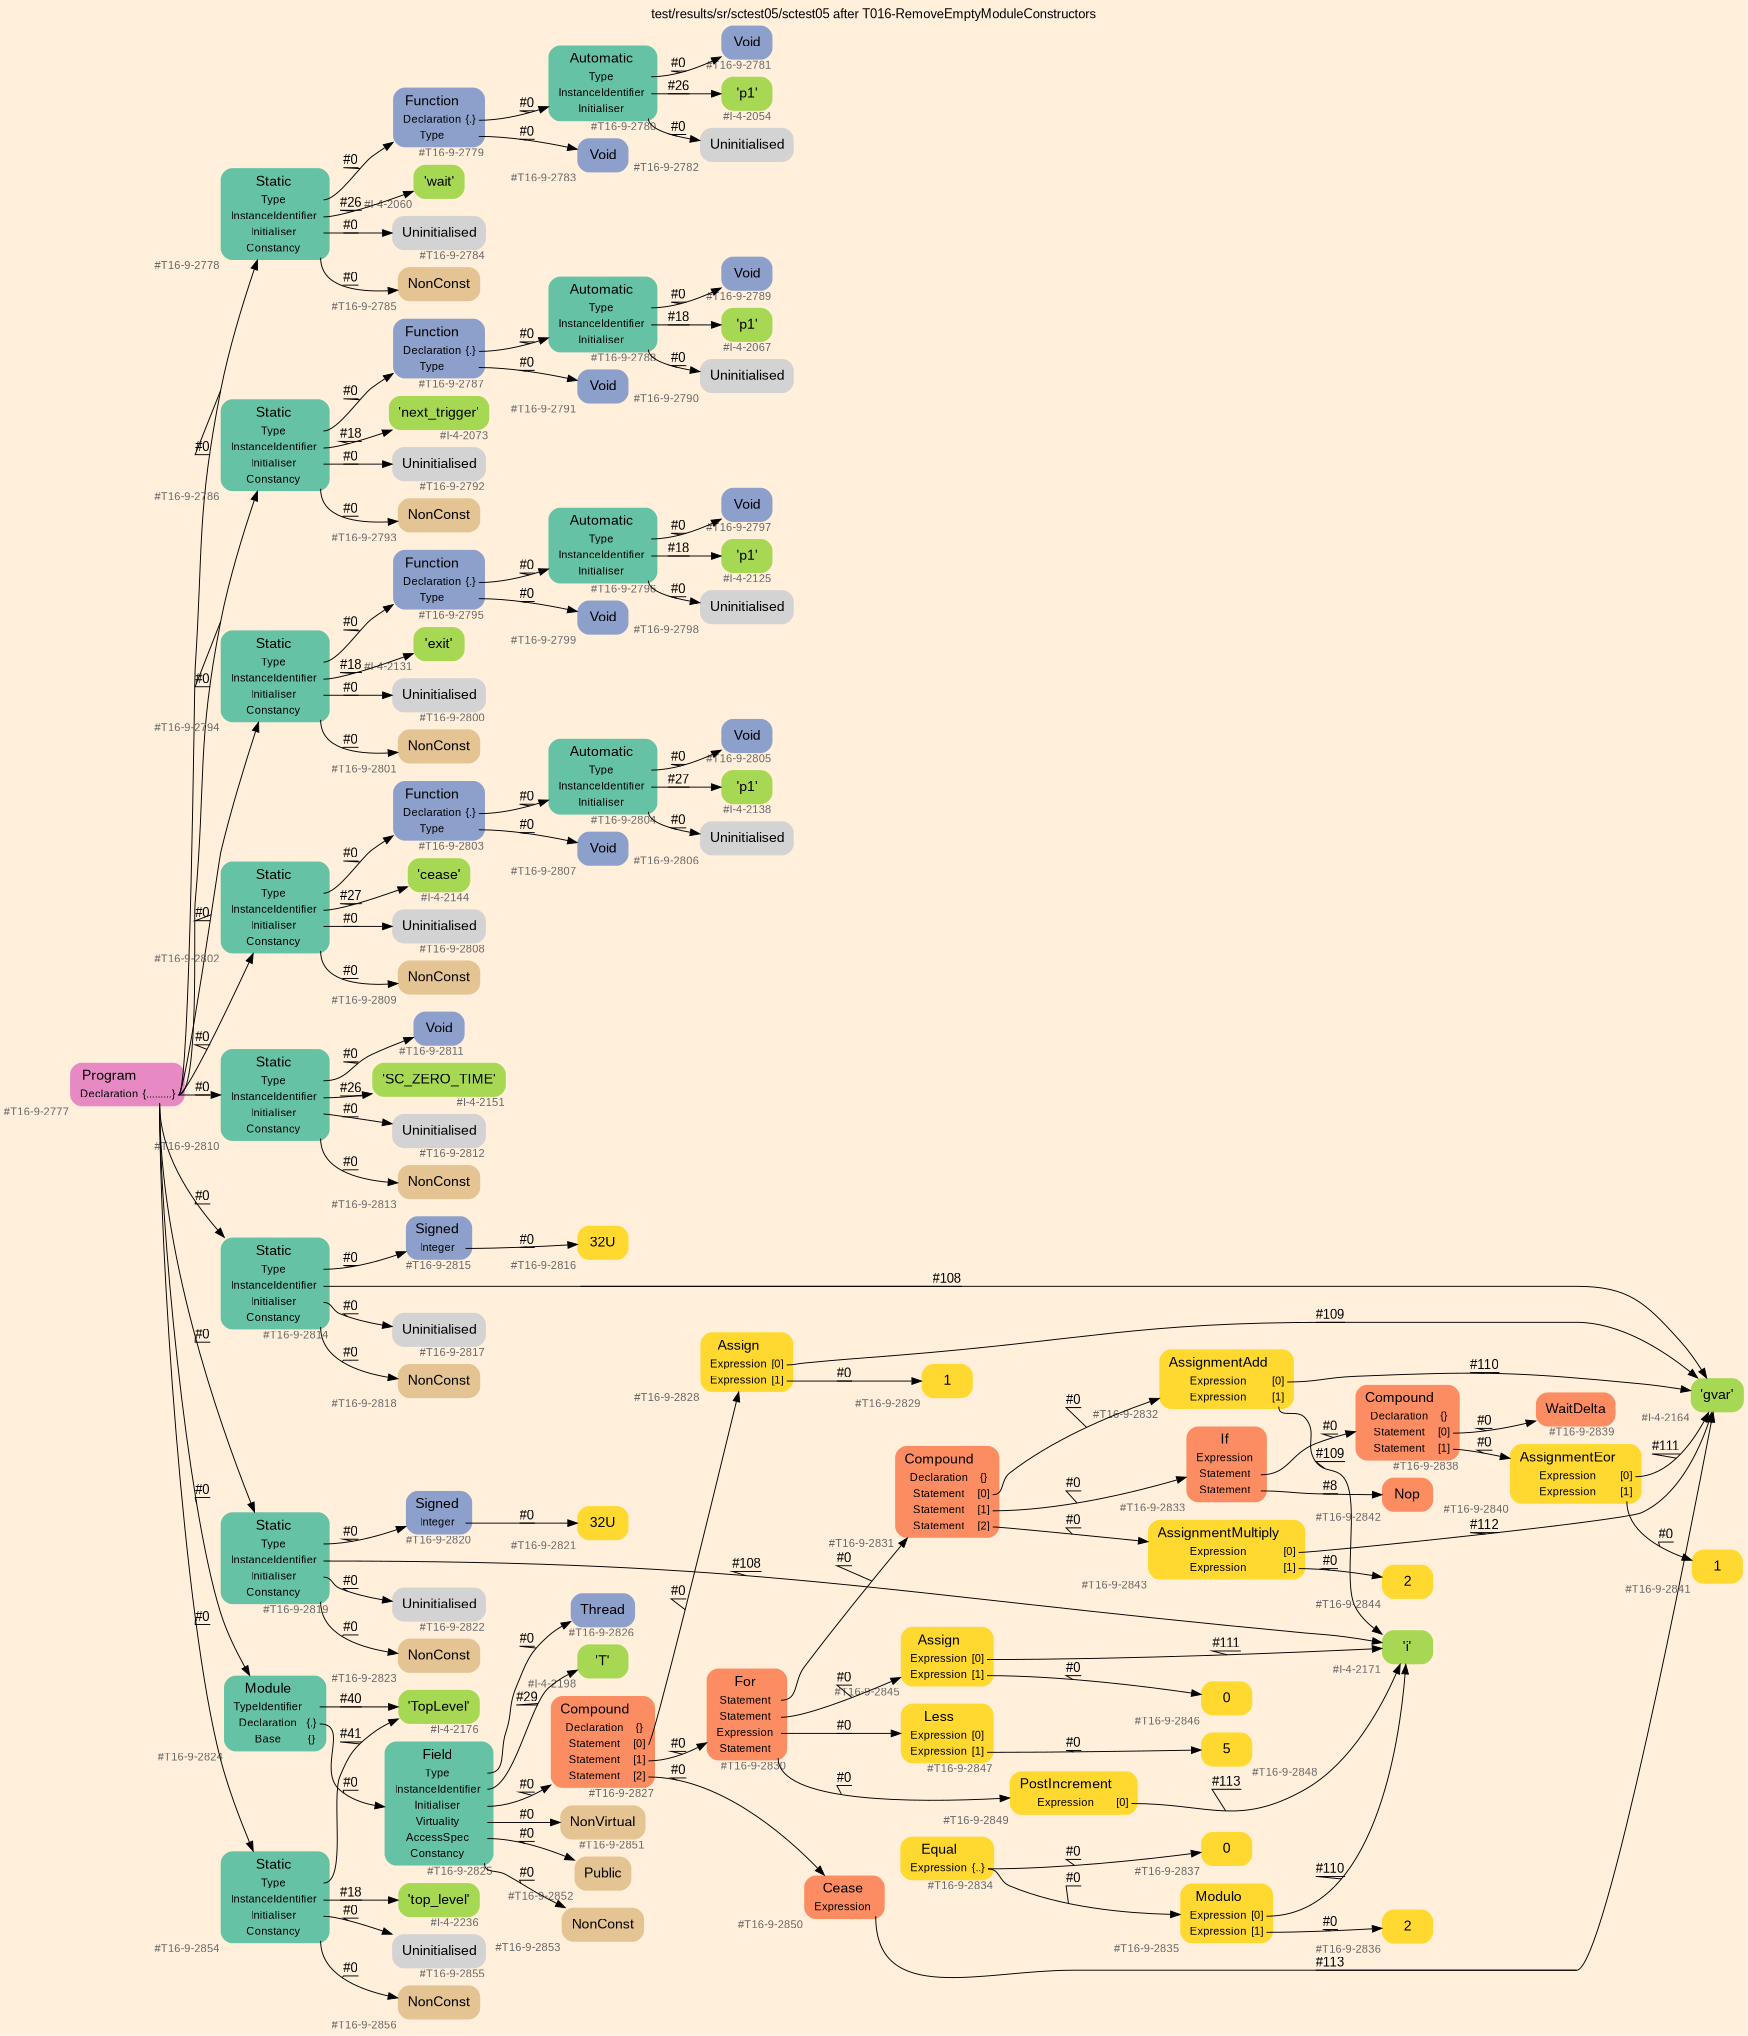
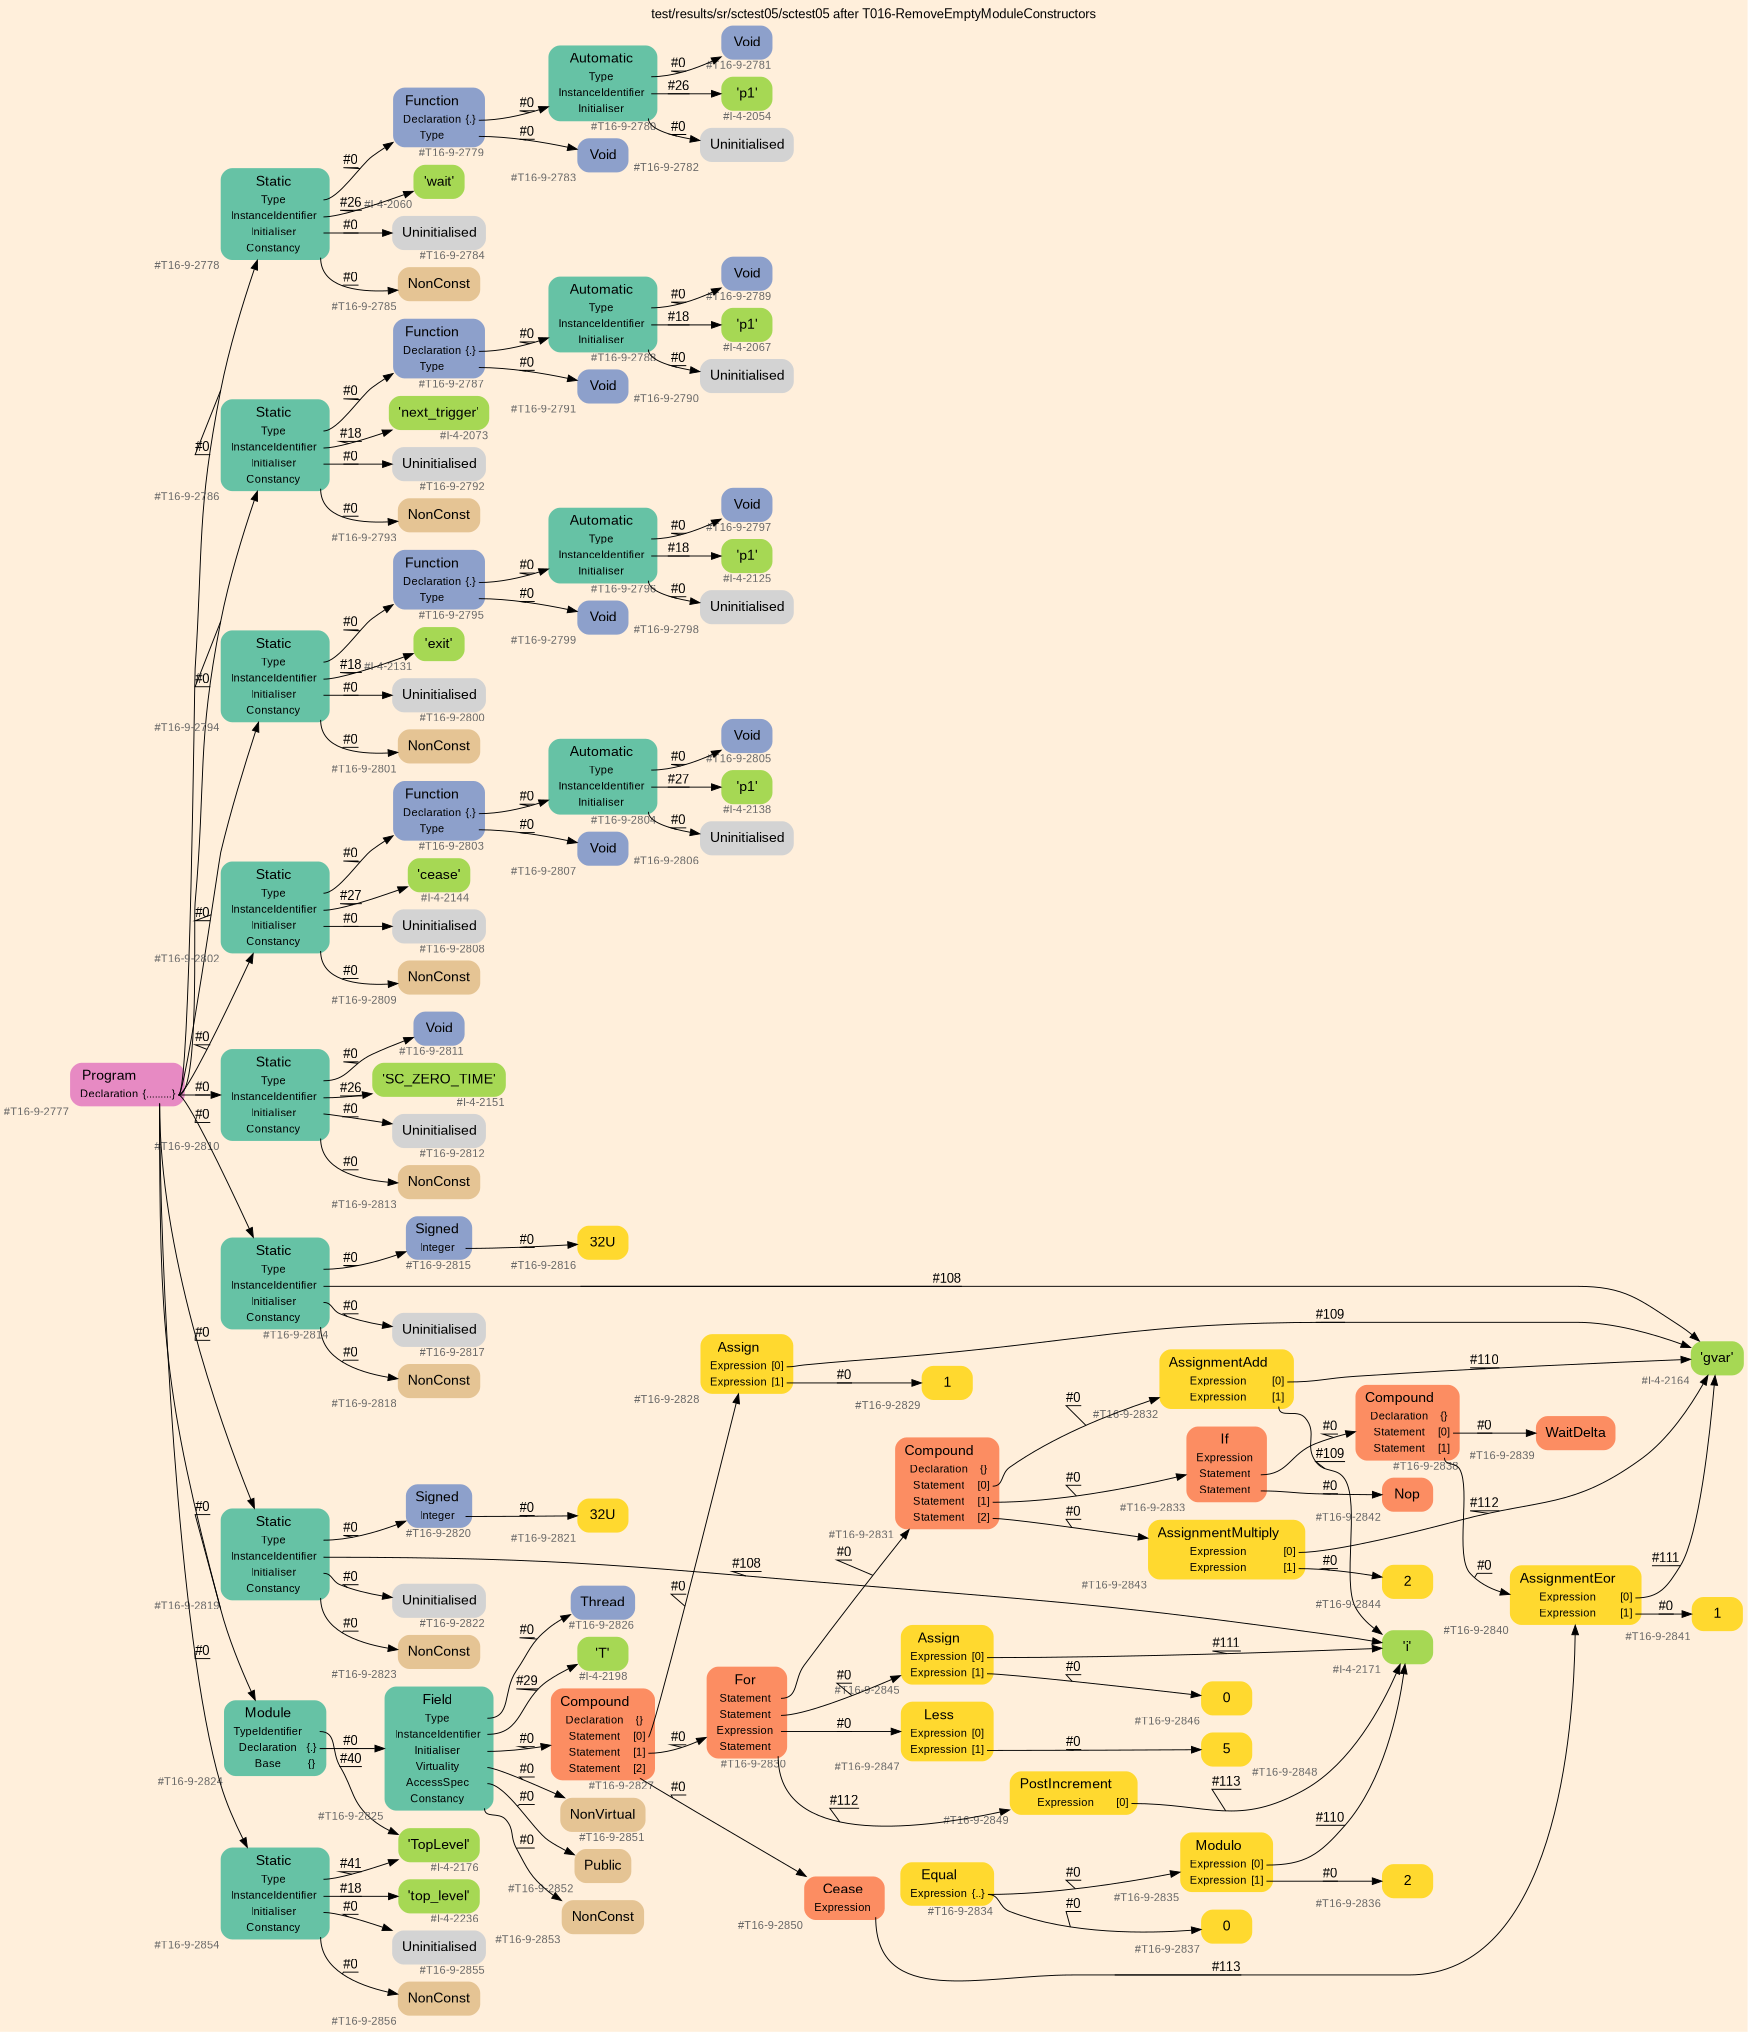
(1330, 1487) -> (1330, 1487)
(844, 1778) -> (844, 1801)
(1491, 1970) -> (1331, 1975)
